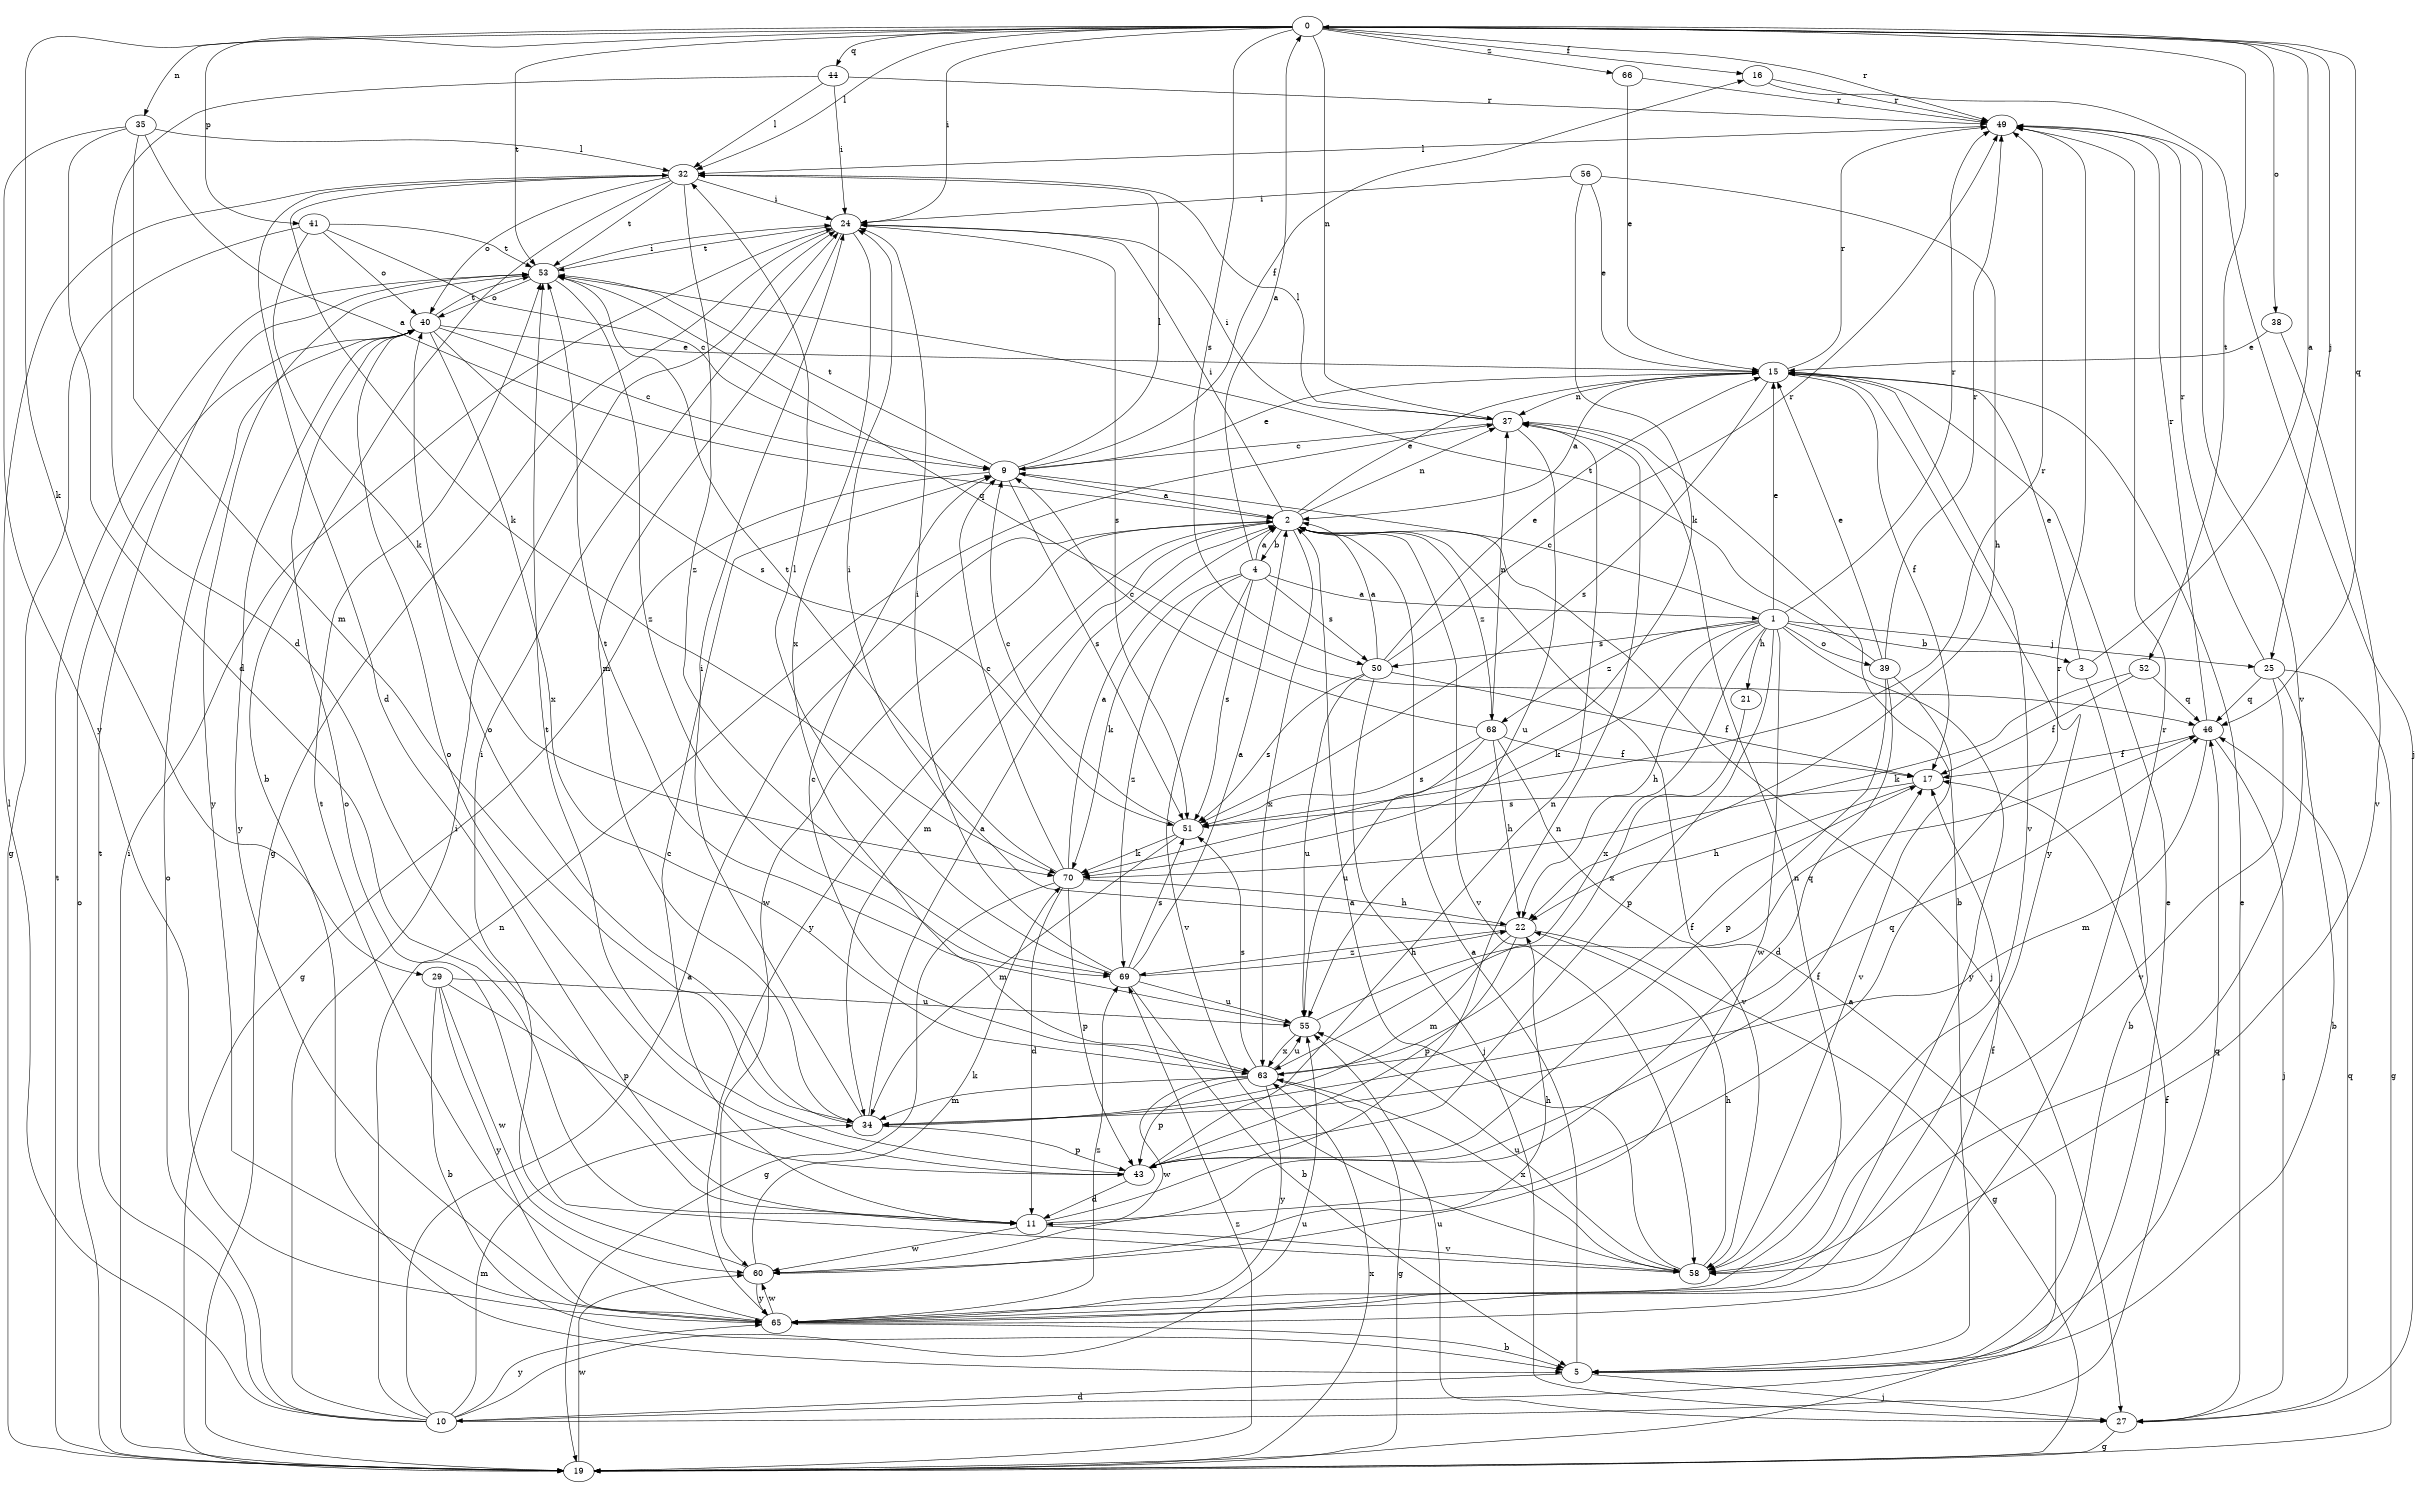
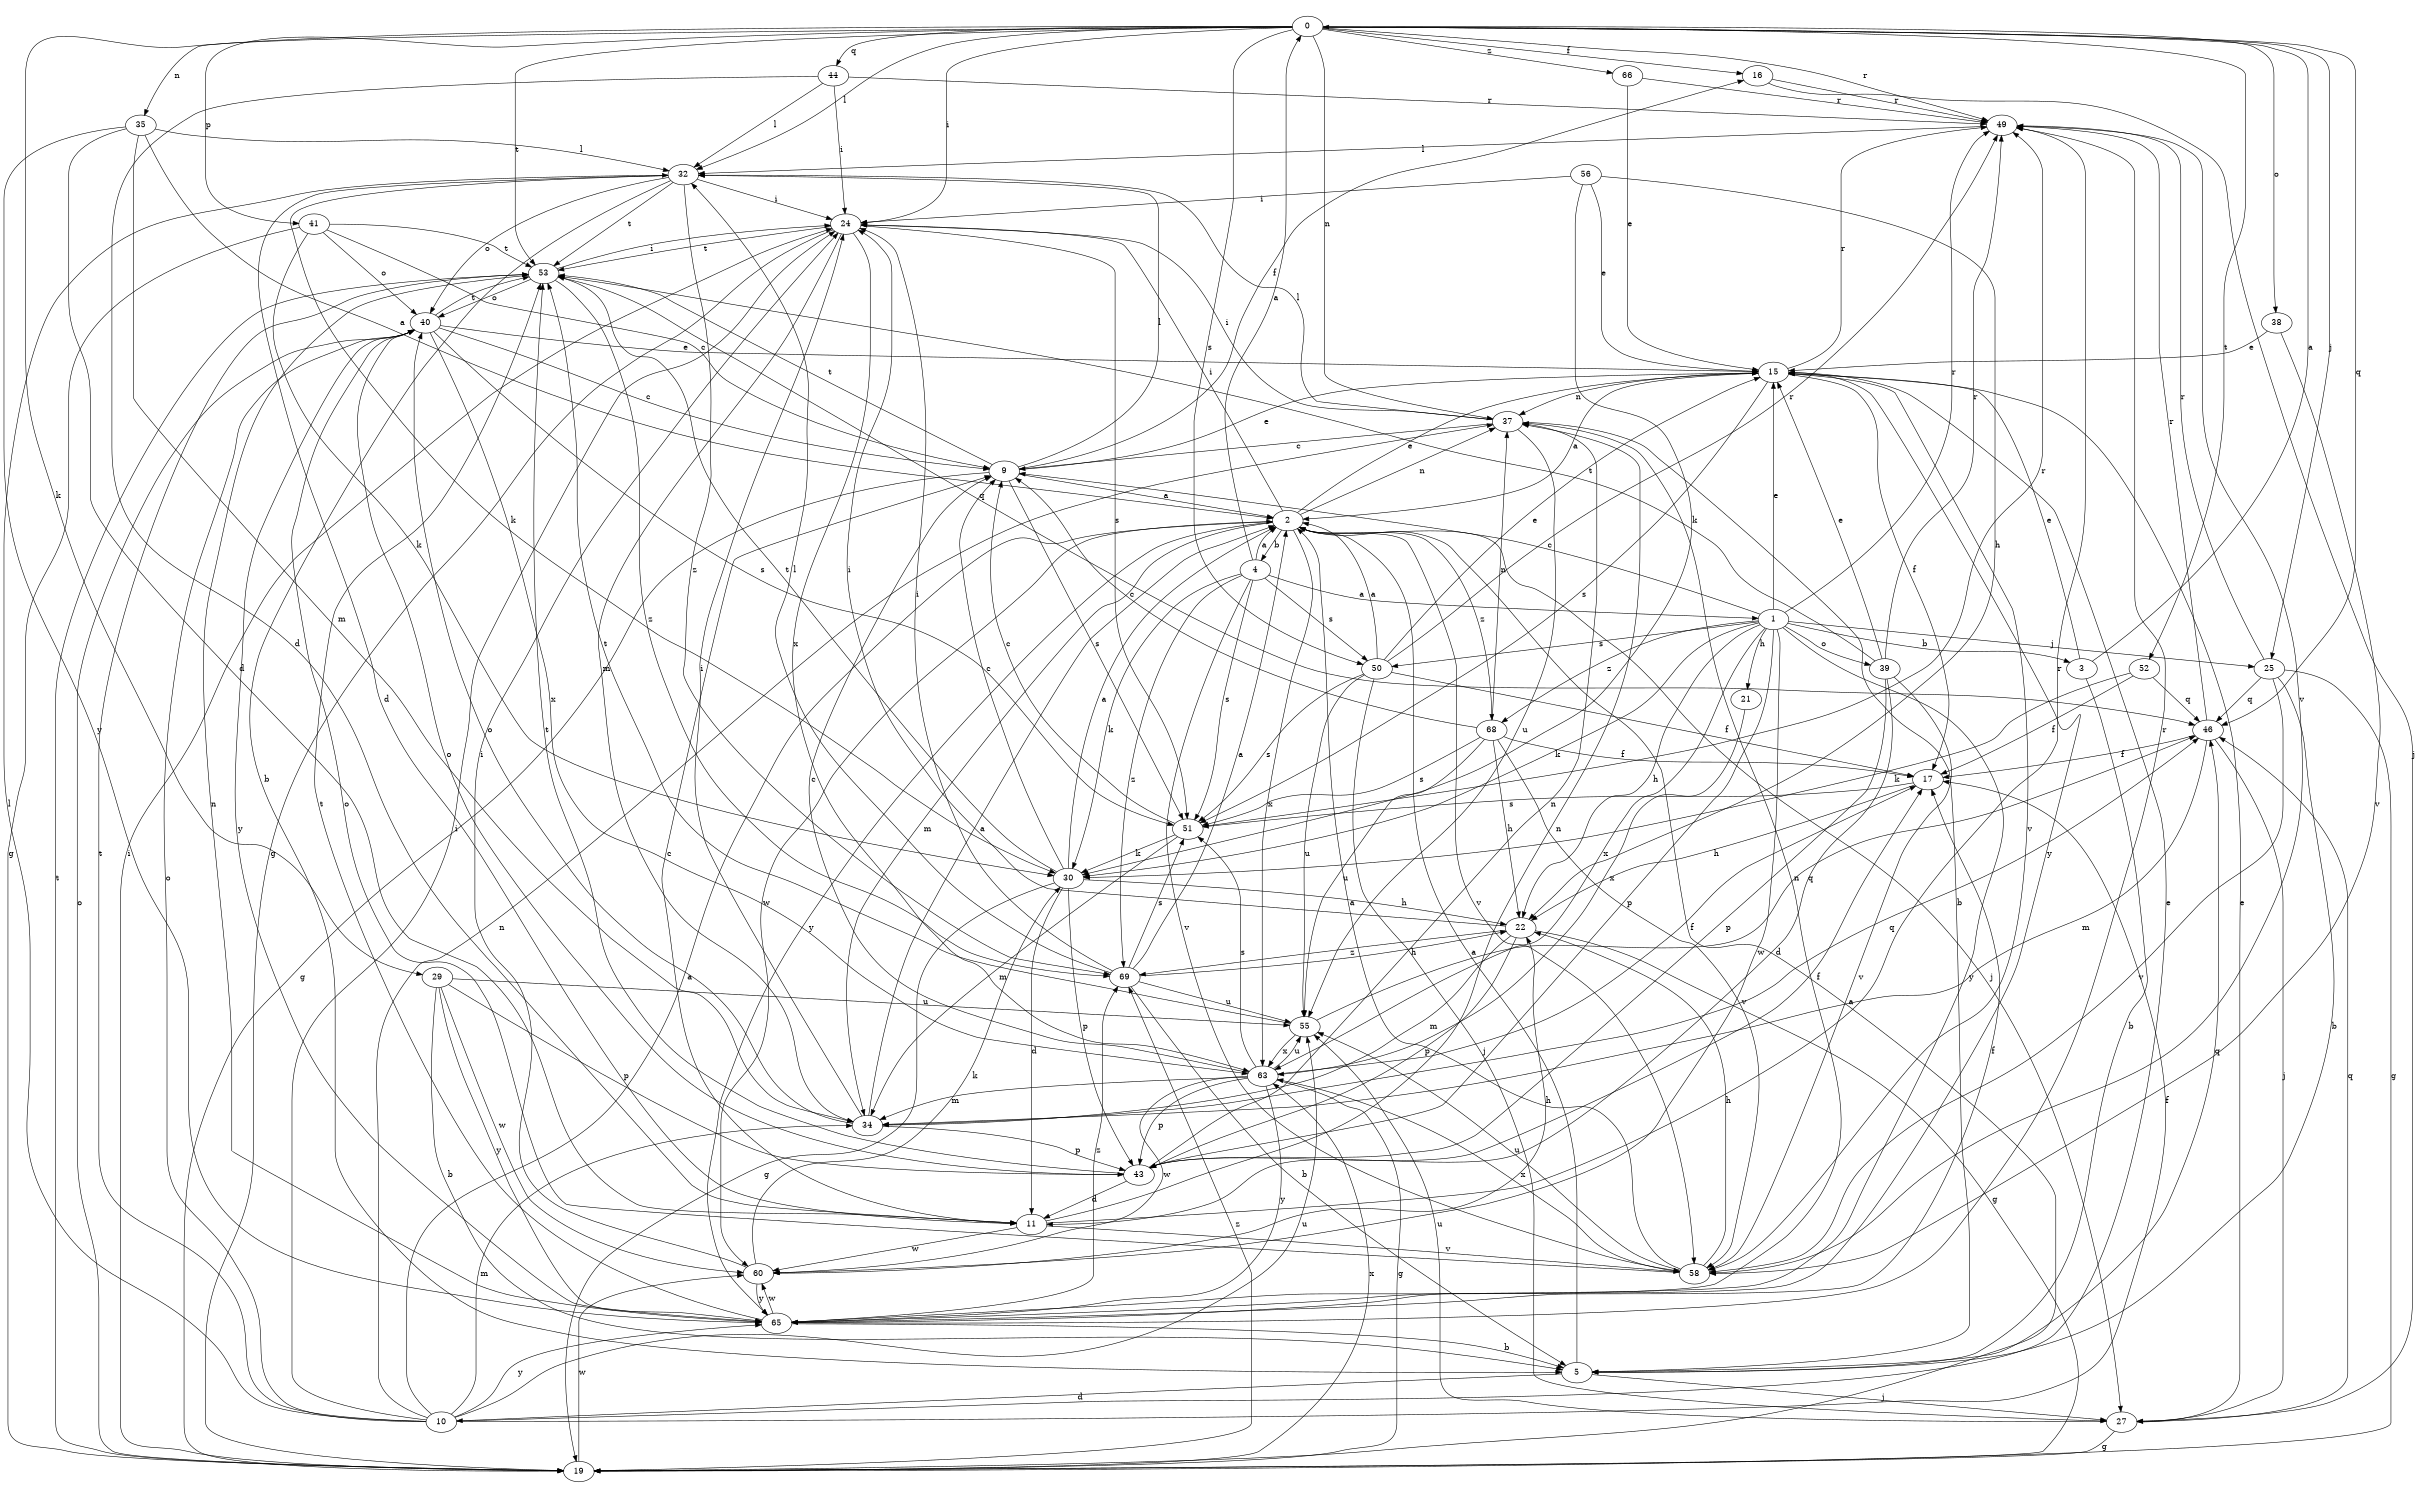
(214, 804) -> (214, 804)
(1069, 878) -> (1069, 878)
